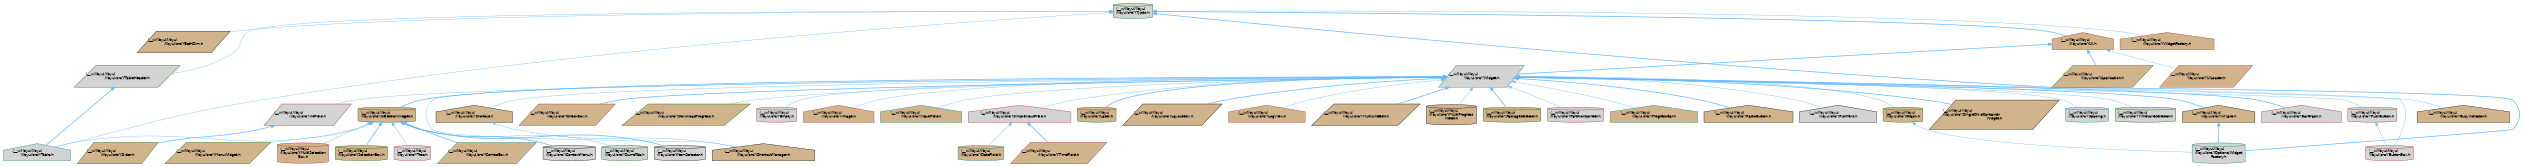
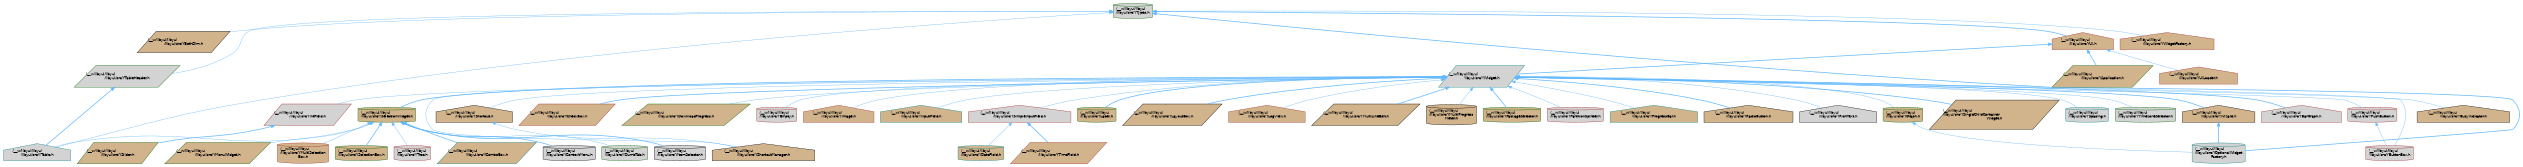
(2206, 76) -> (2199, 76)
